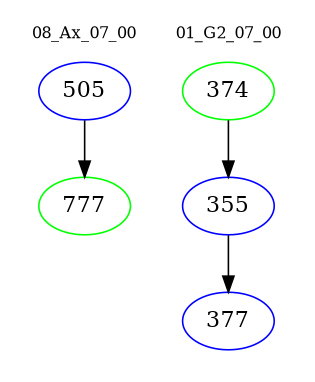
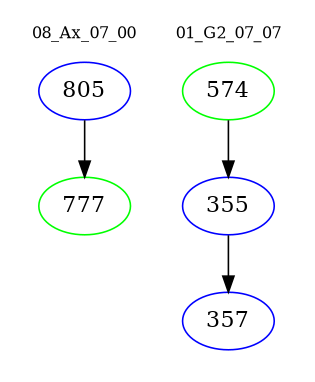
(229, 34) -> (229, 34)
(85, 91) -> (85, 91)
(228, 91) -> (228, 91)
(228, 321) -> (228, 321)
